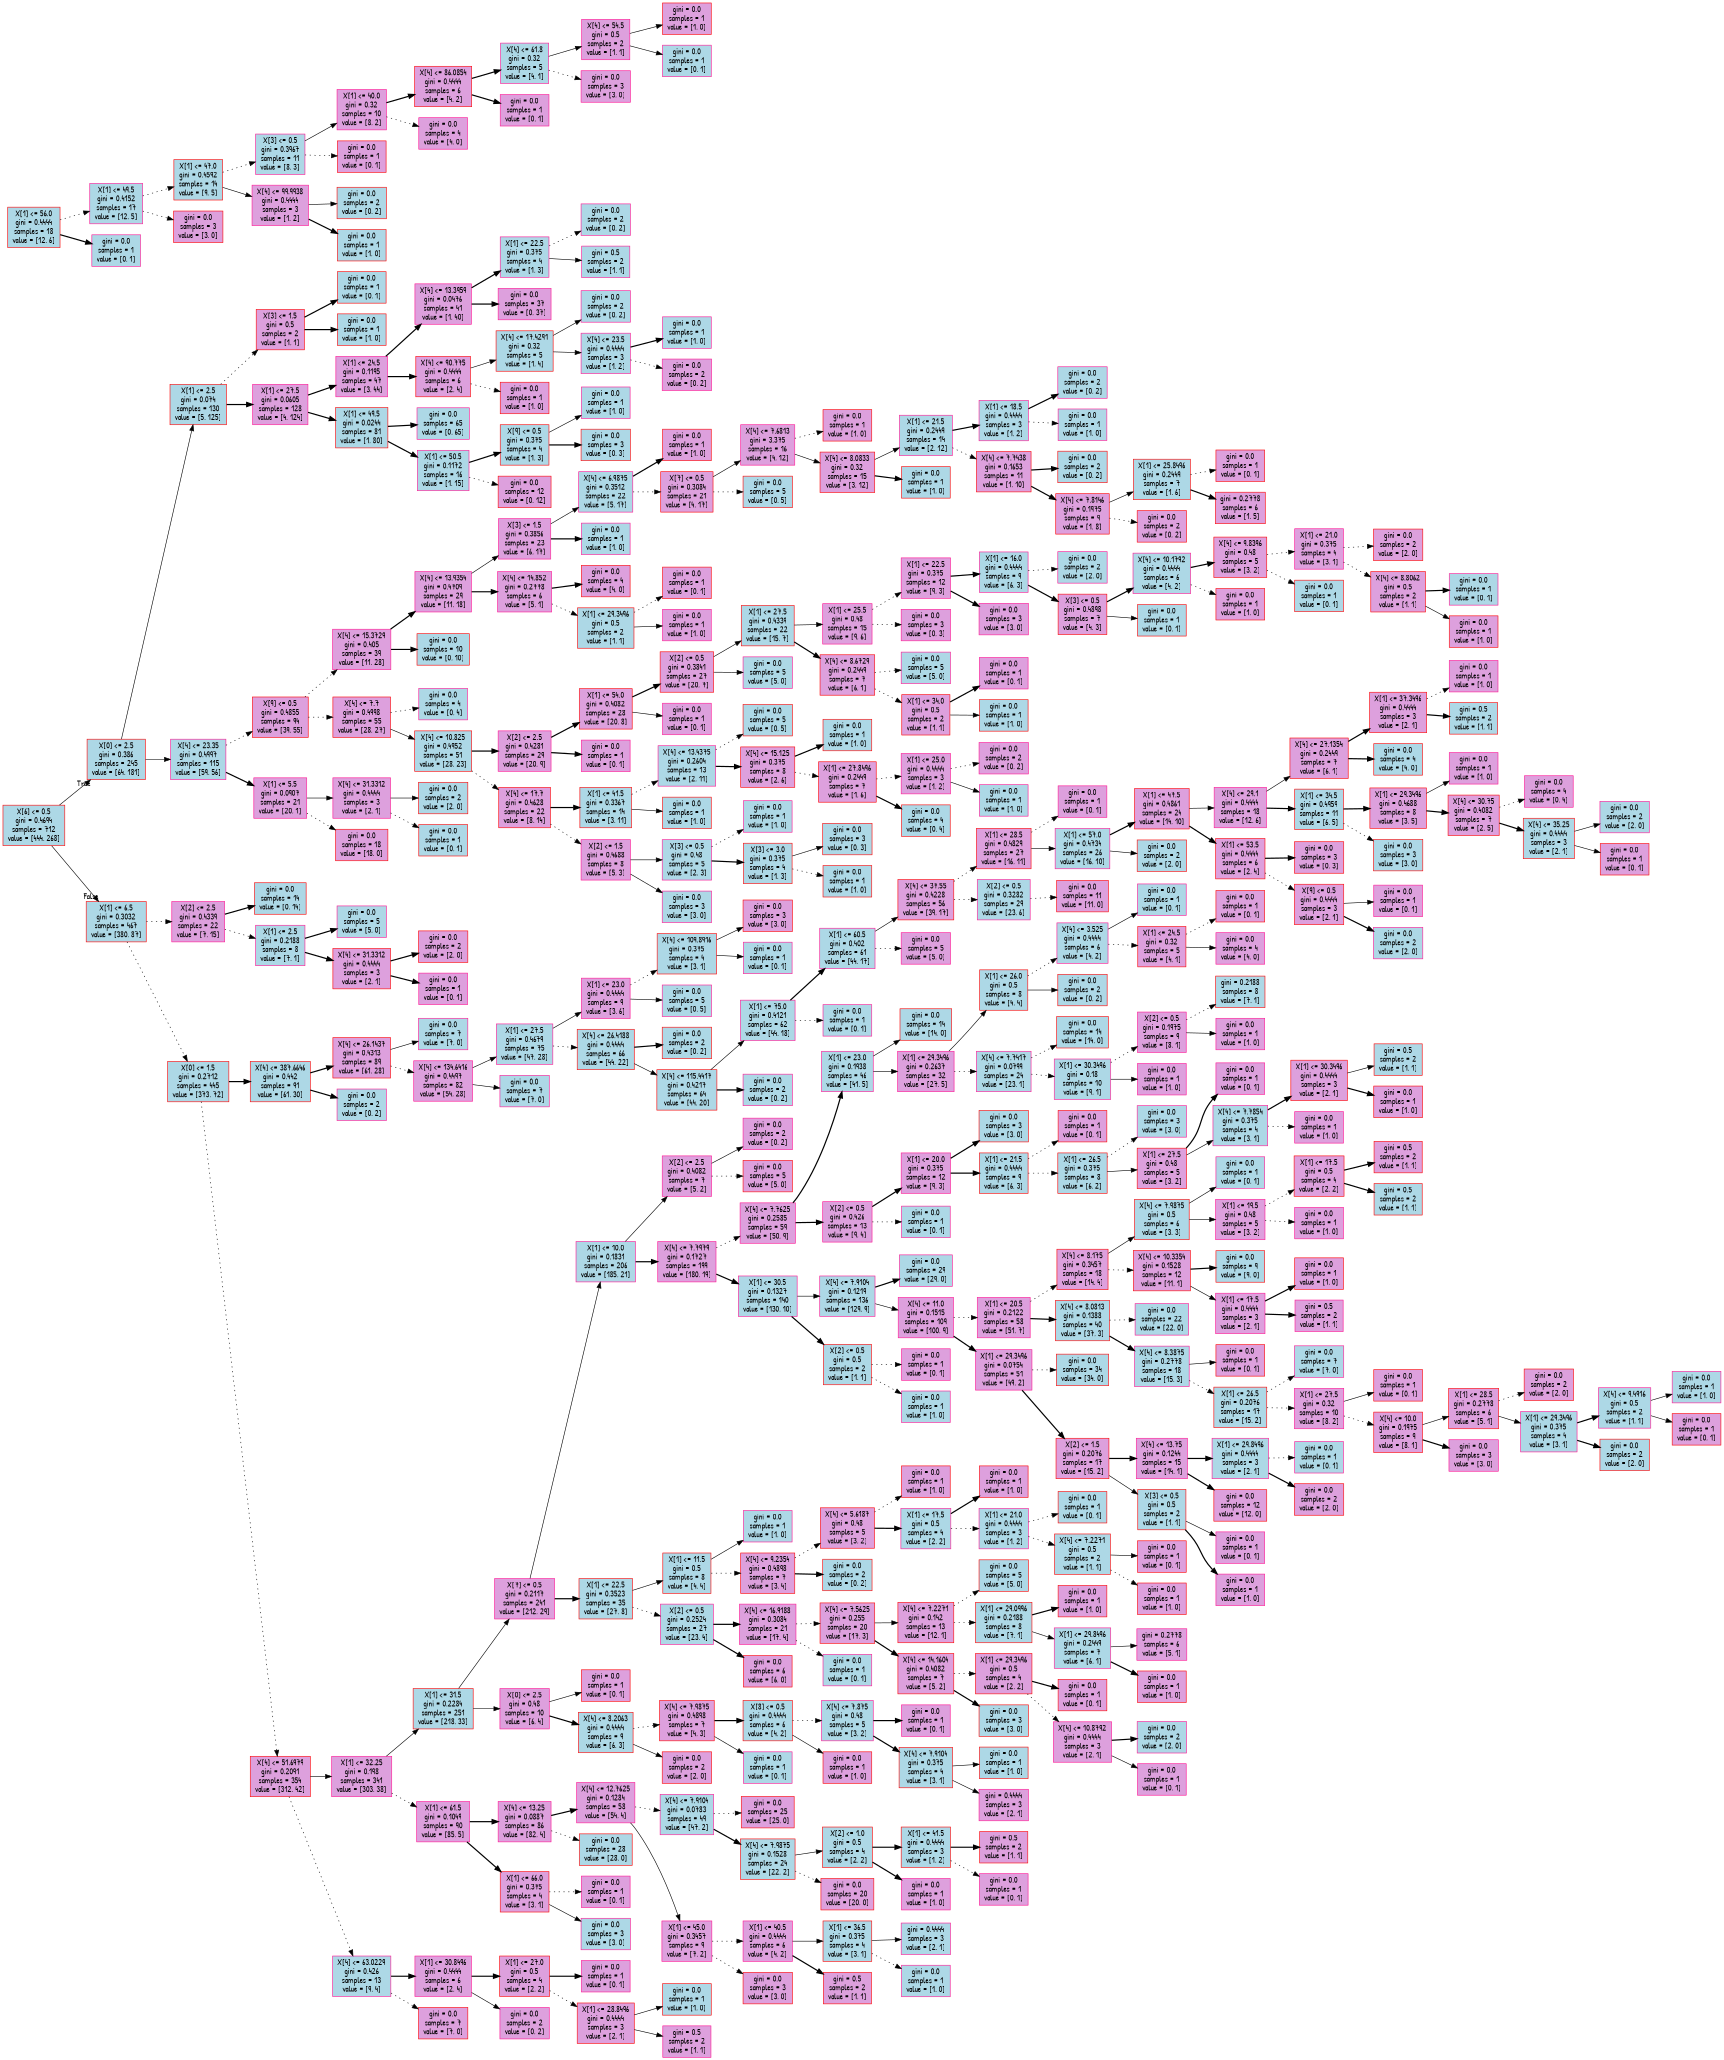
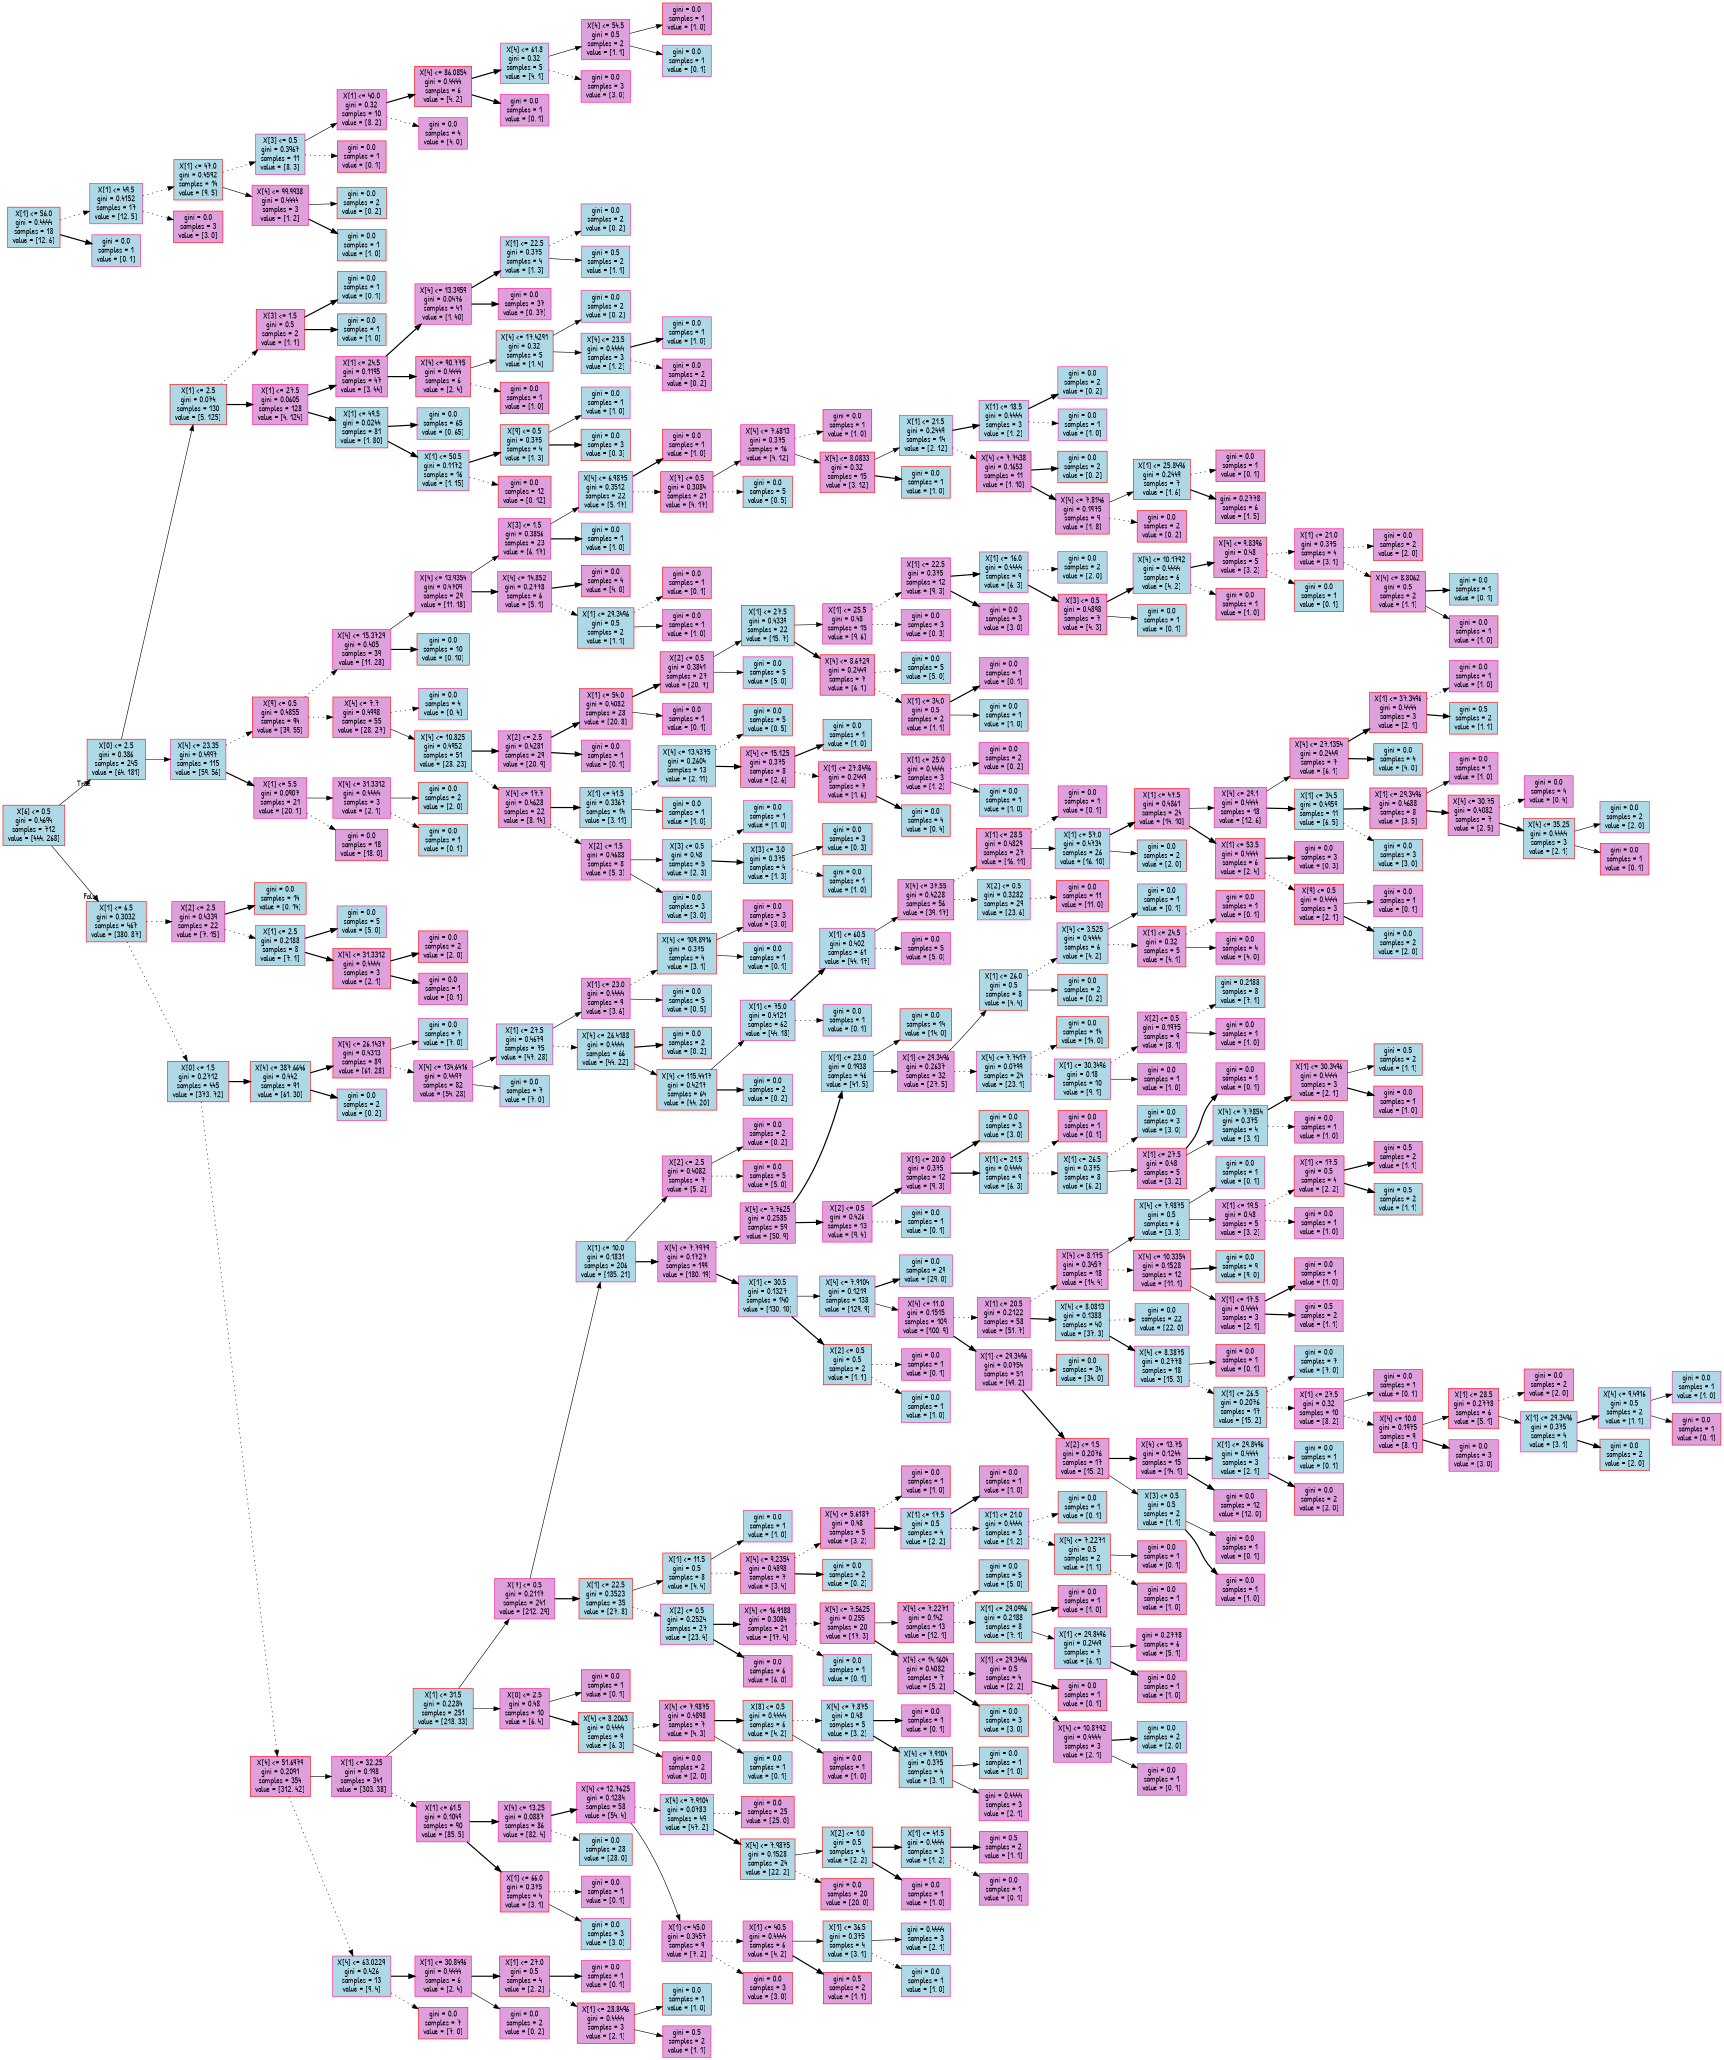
(768, 445) -> (768, 445)
(400, 622) -> (400, 622)
(847, 1296) -> (847, 1296)
